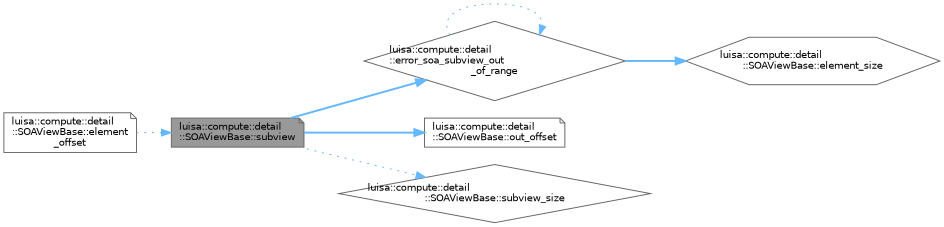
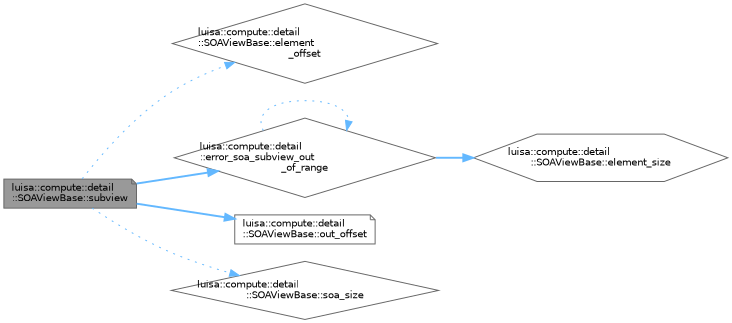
(70, 133) -> (305, 44)
(149, 133) -> (146, 111)
(495, 194) -> (305, 290)
